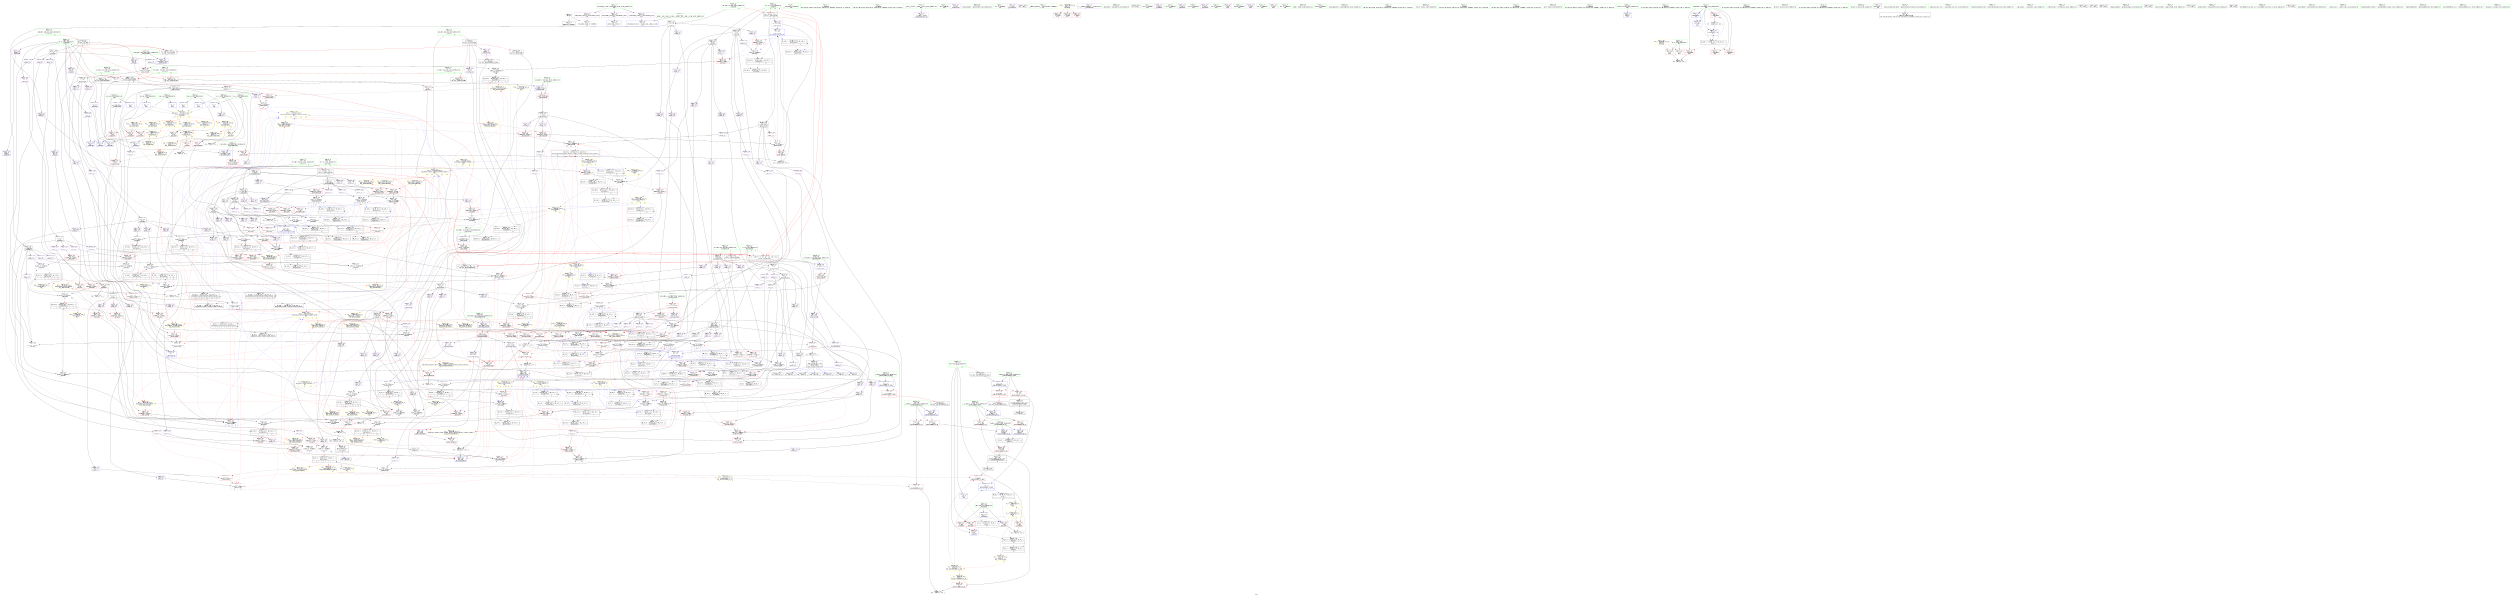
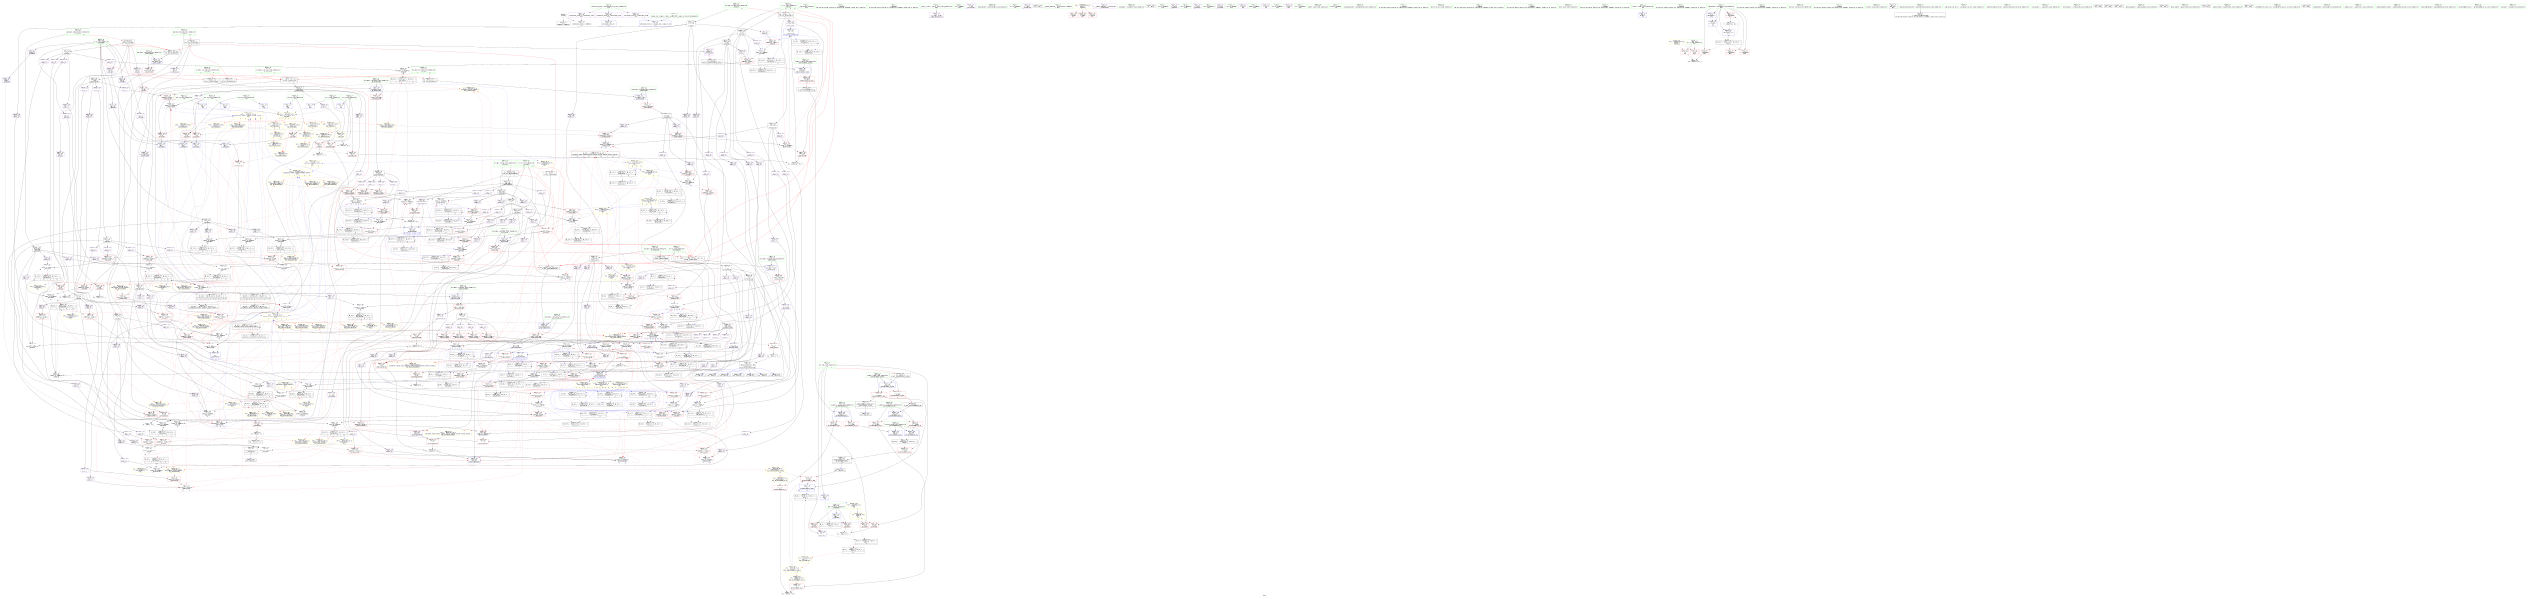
none -> (455, 297)
